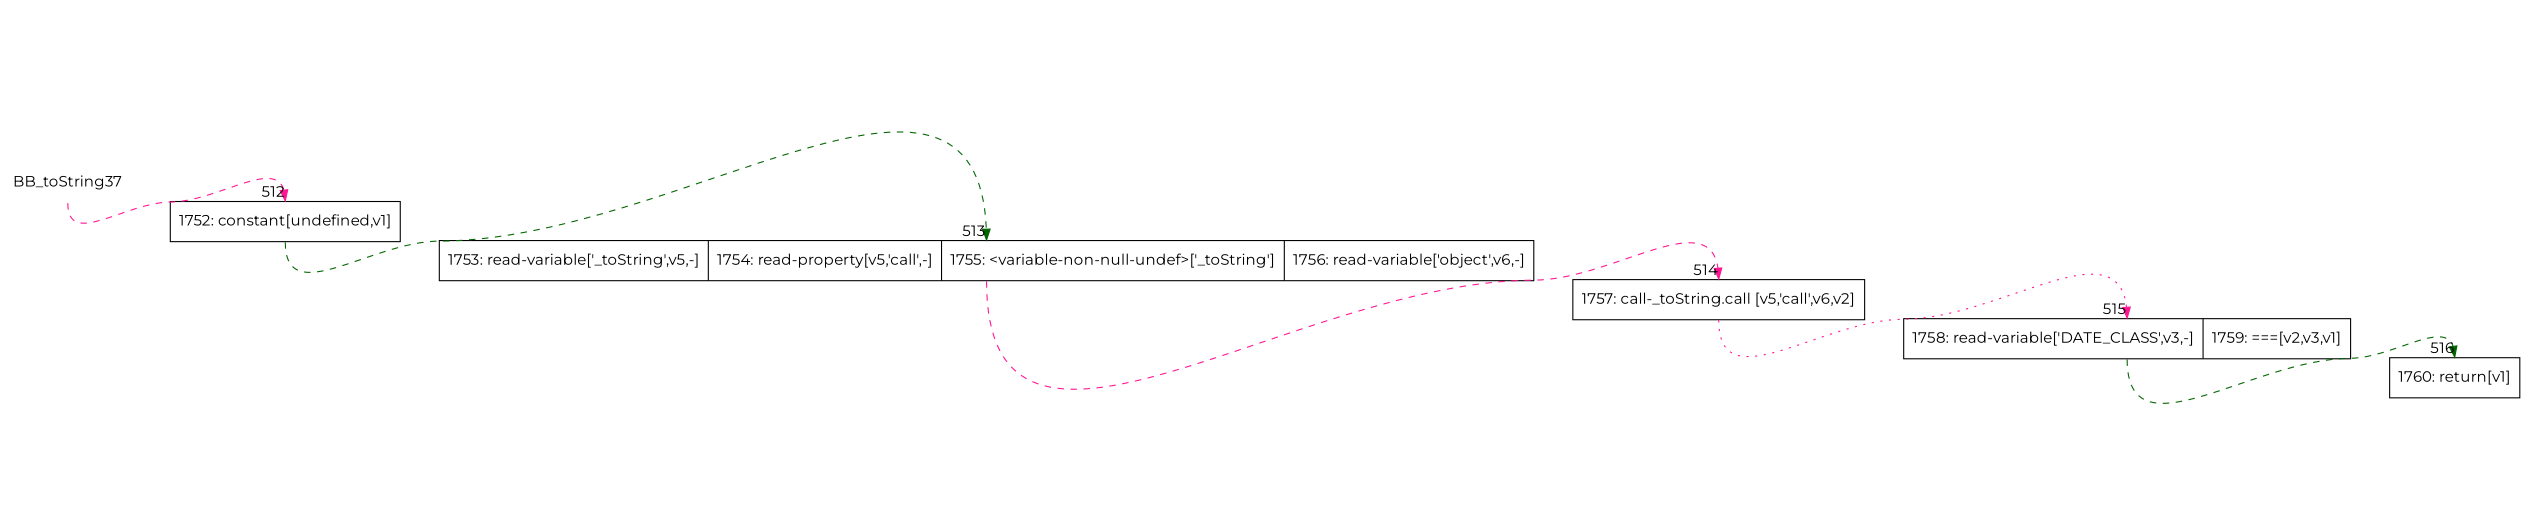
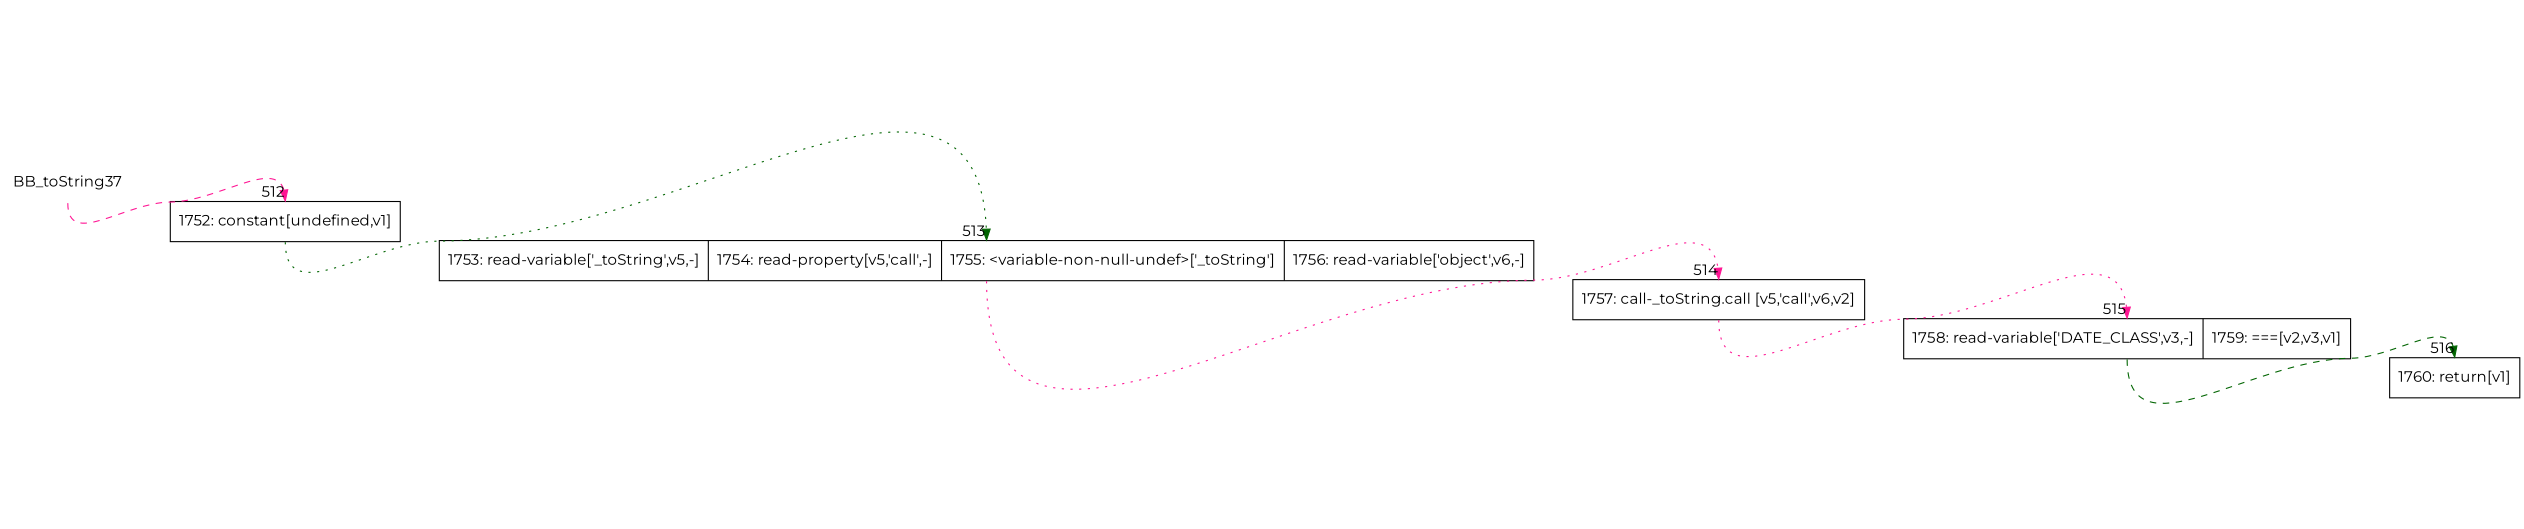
(656, 197) -> (656, 197)
(1324, 322) -> (1324, 322)
